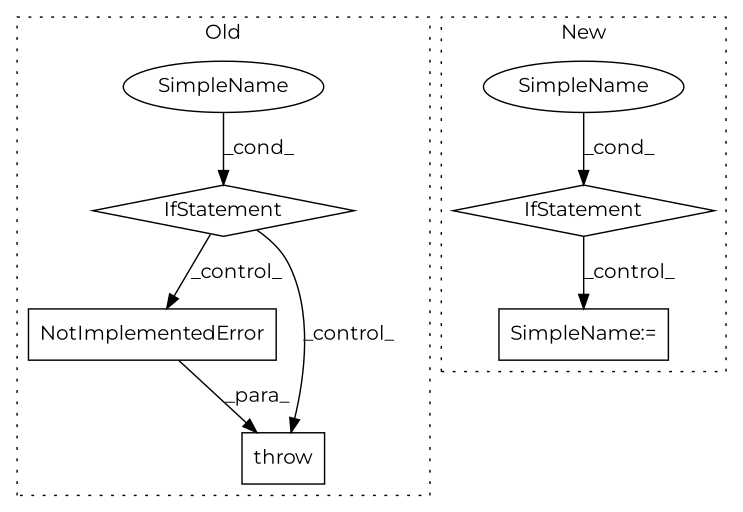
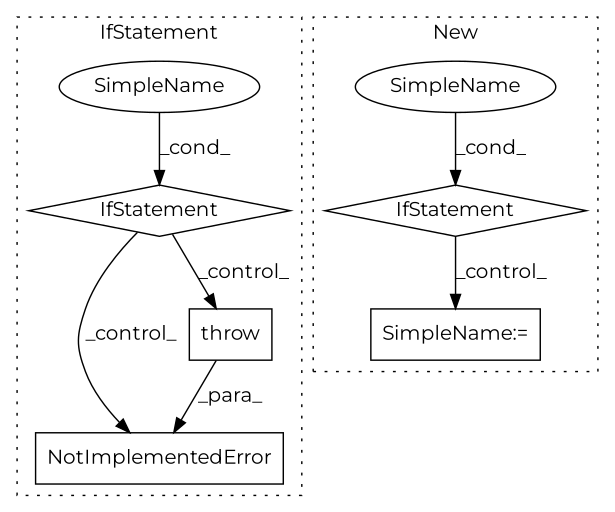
(224, 33) -> (159, 33)
(212, 392) -> (199, 390)
